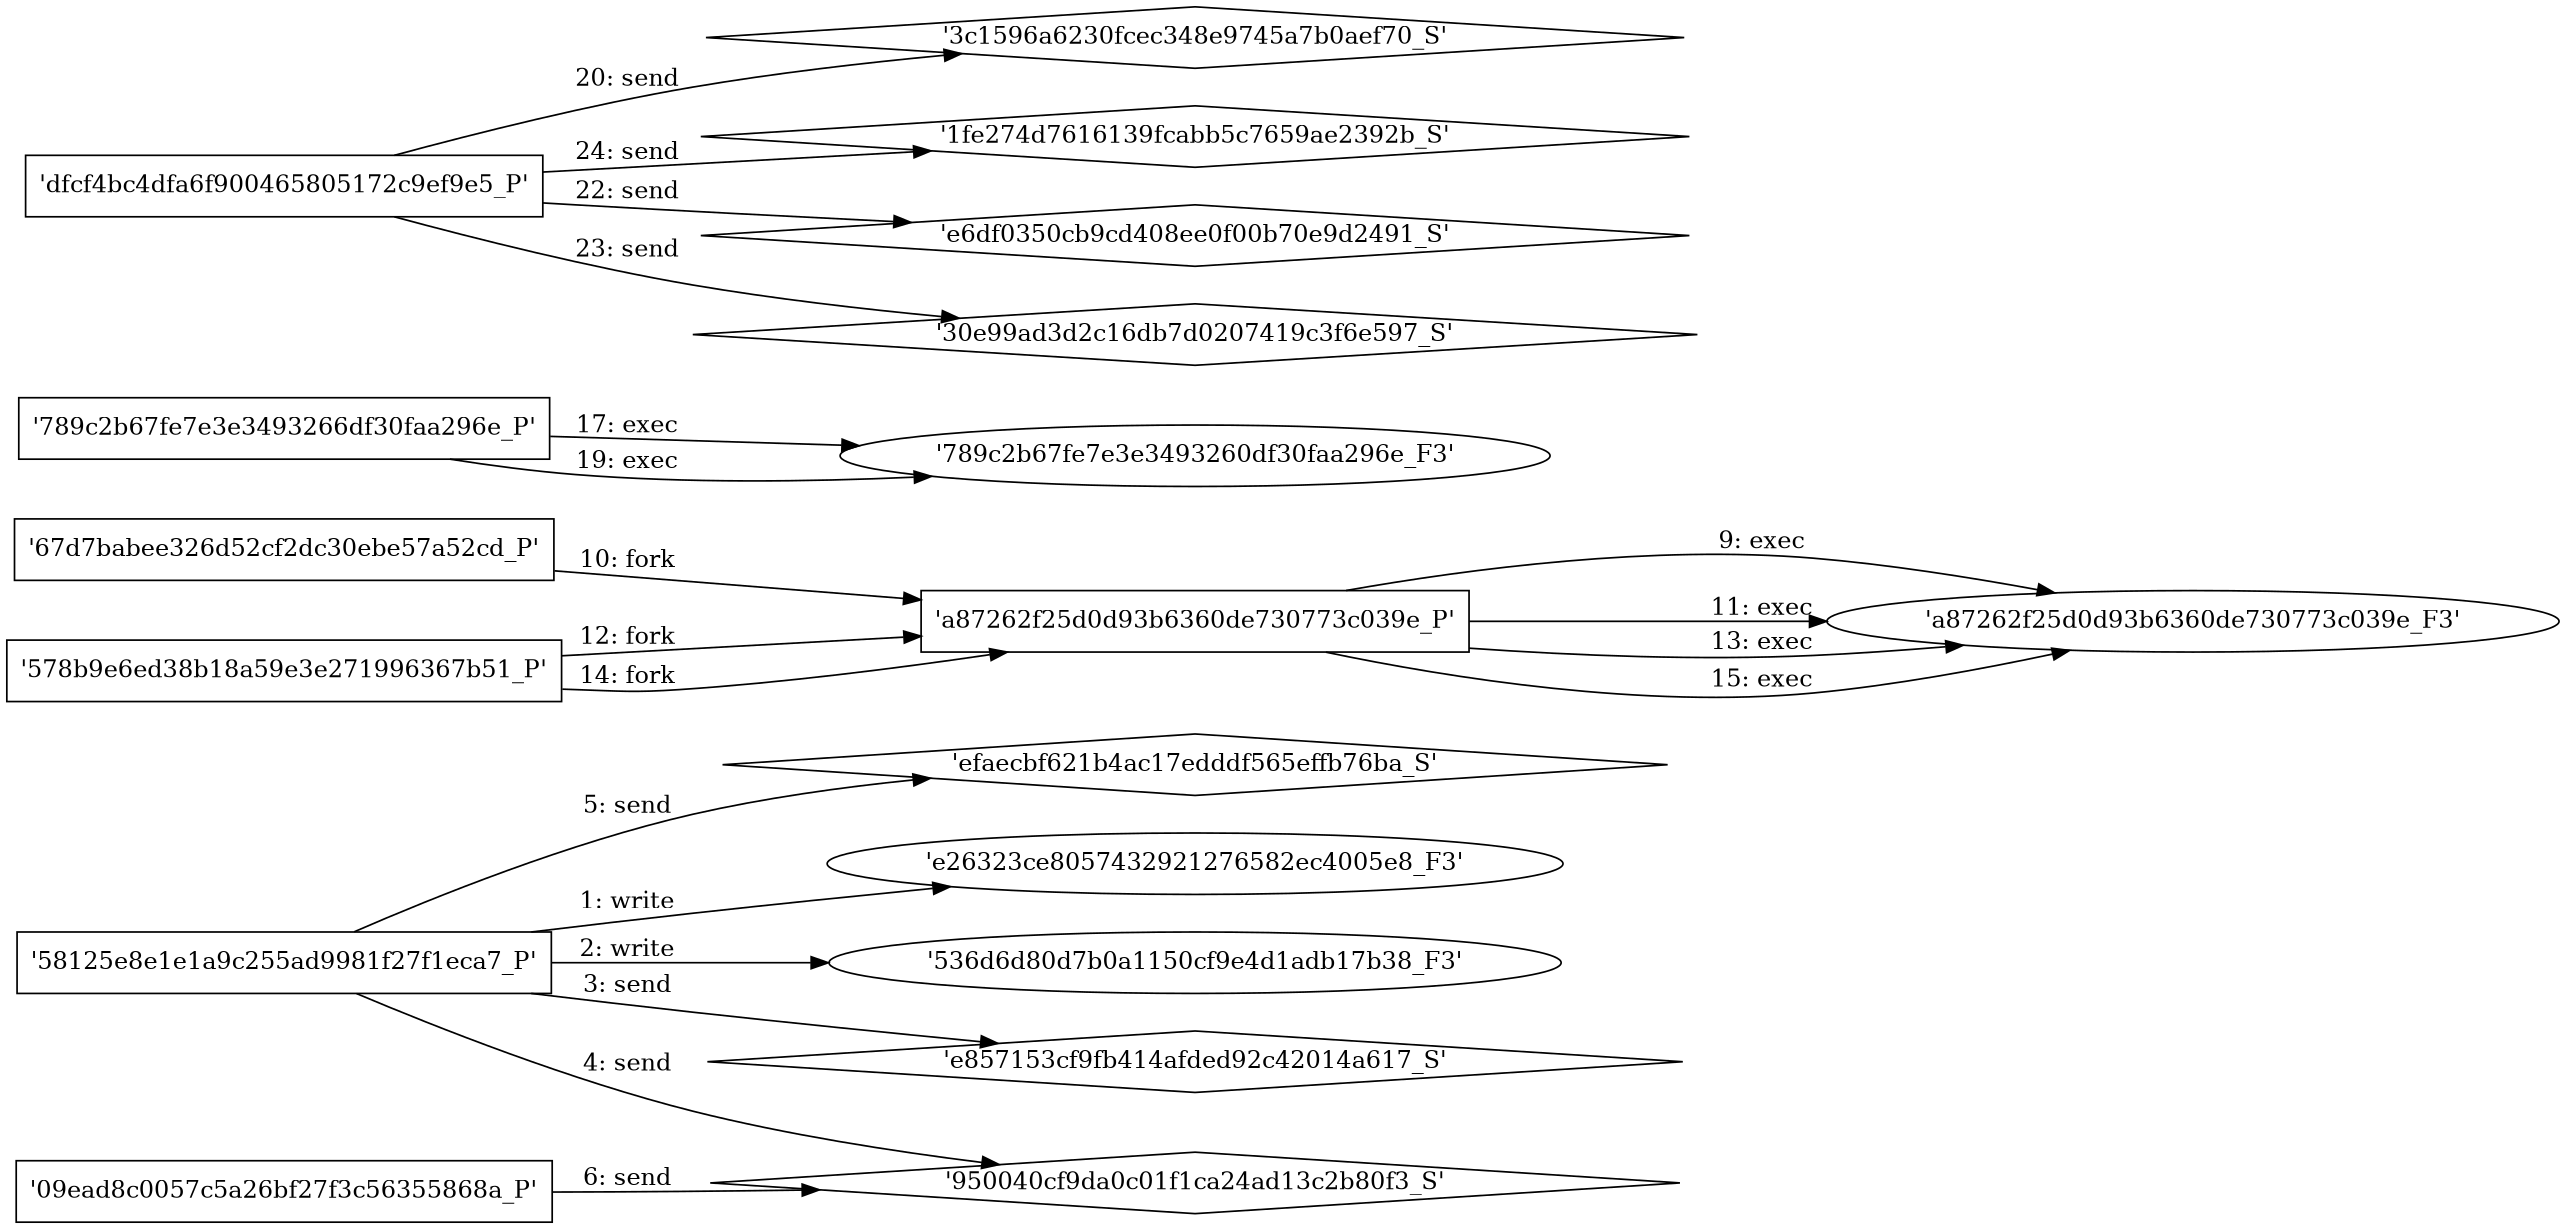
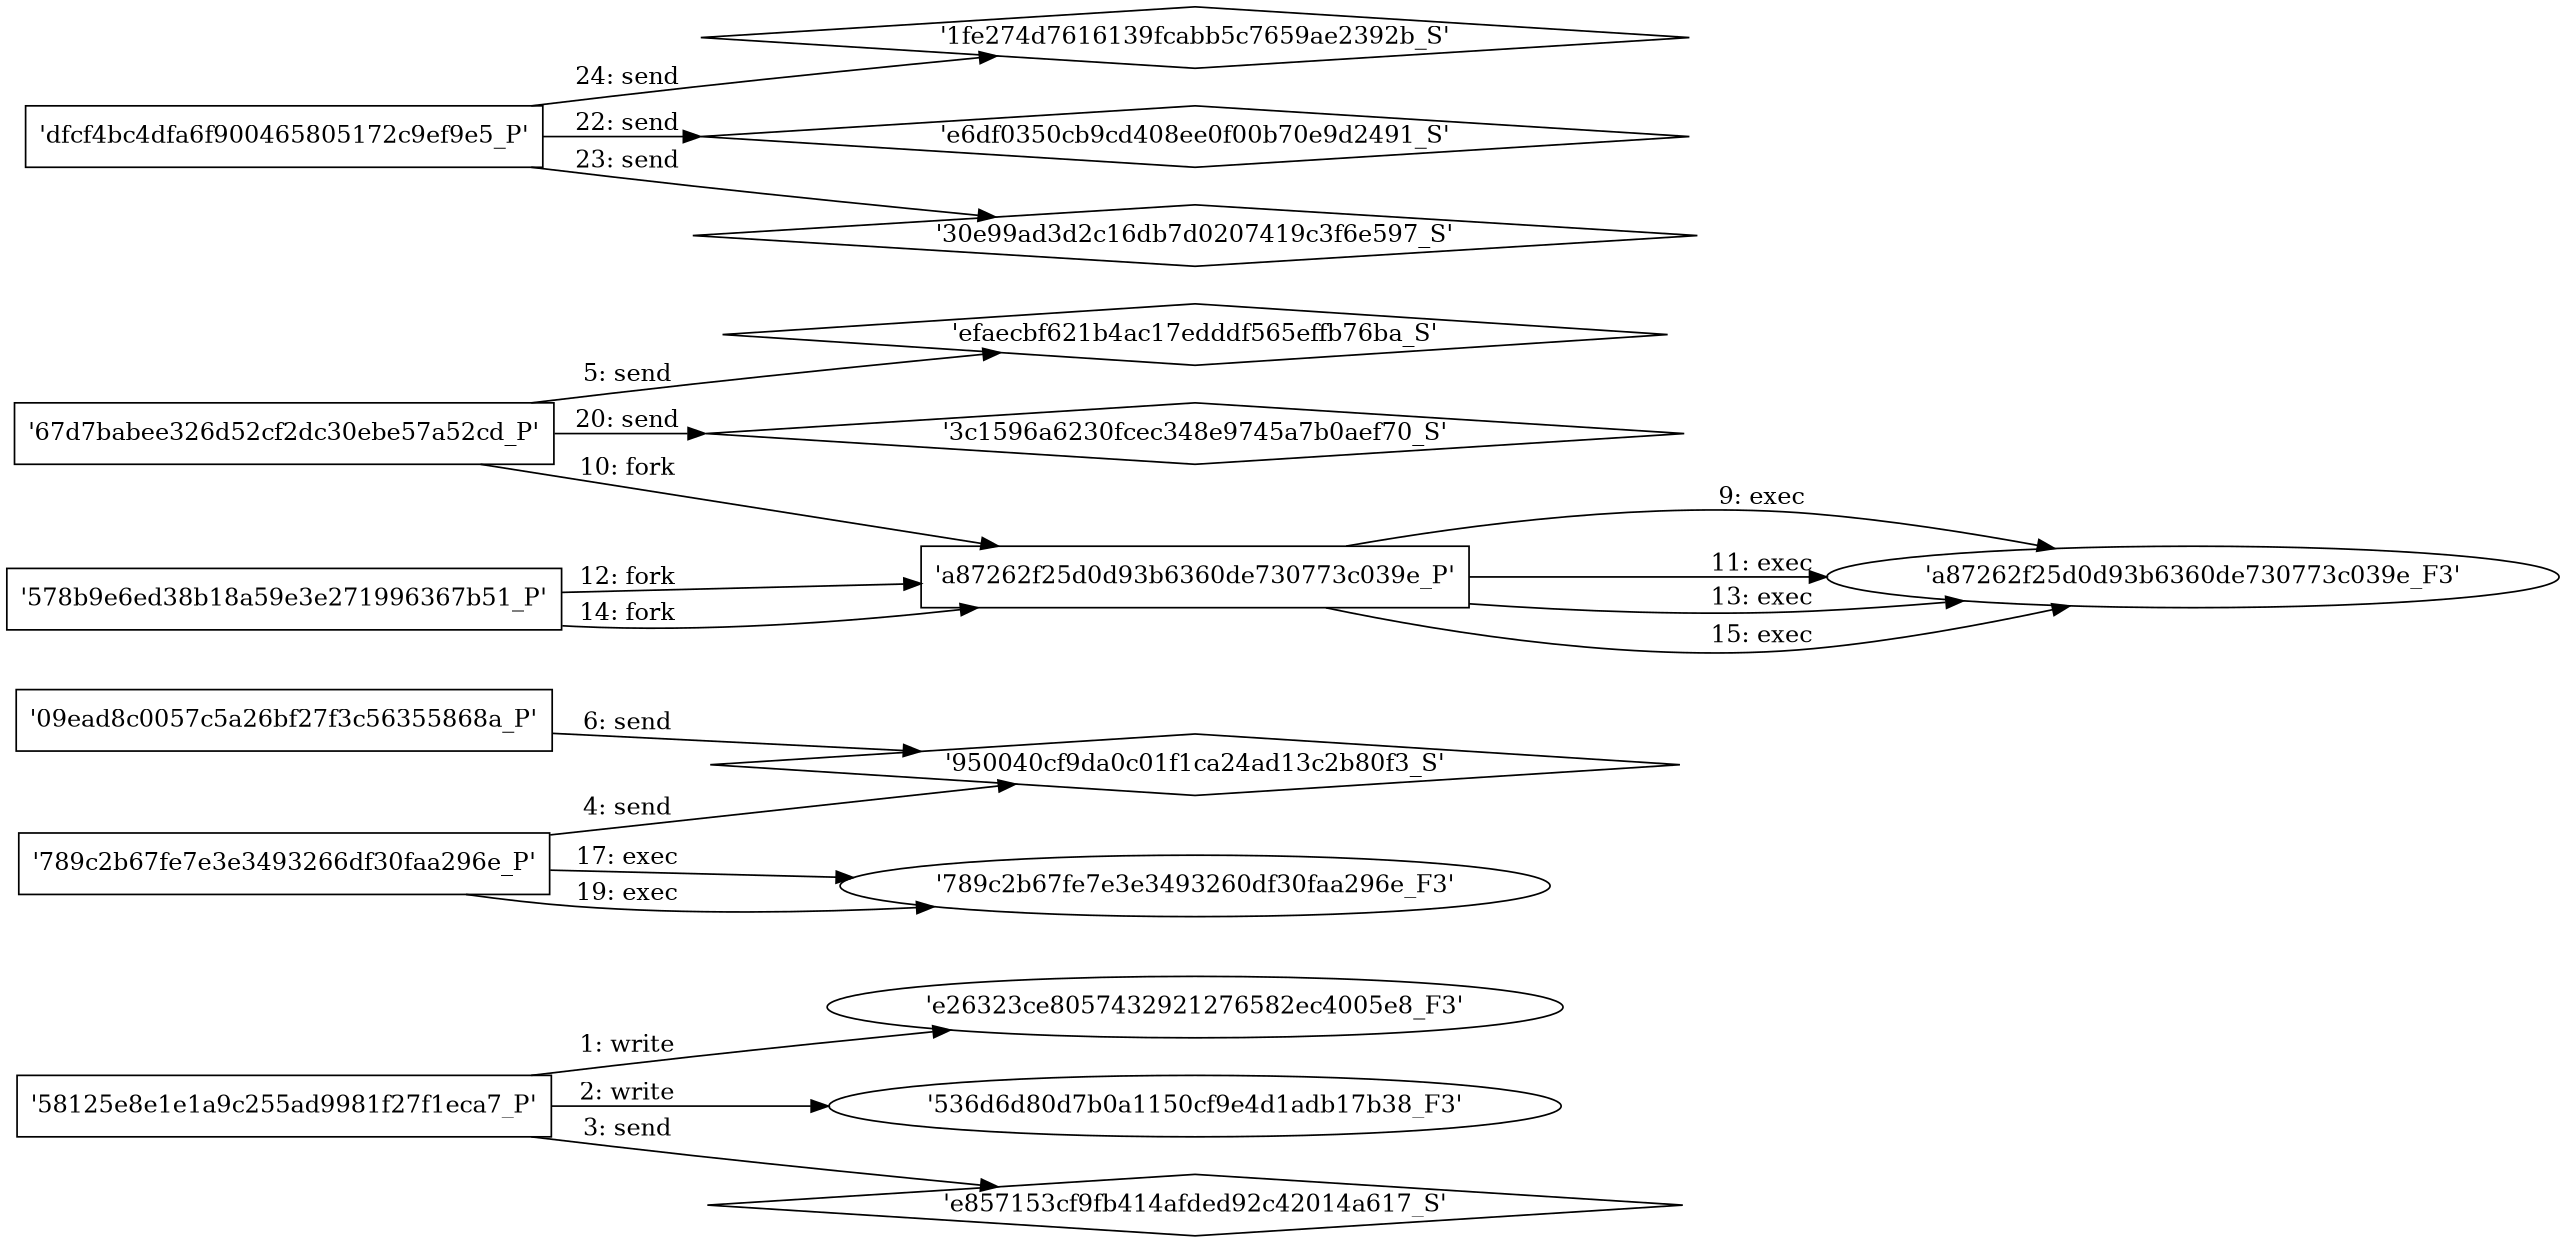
(667, 92) -> (621, 434)
(627, 831) -> (757, 377)
(663, 1103) -> (774, 810)
